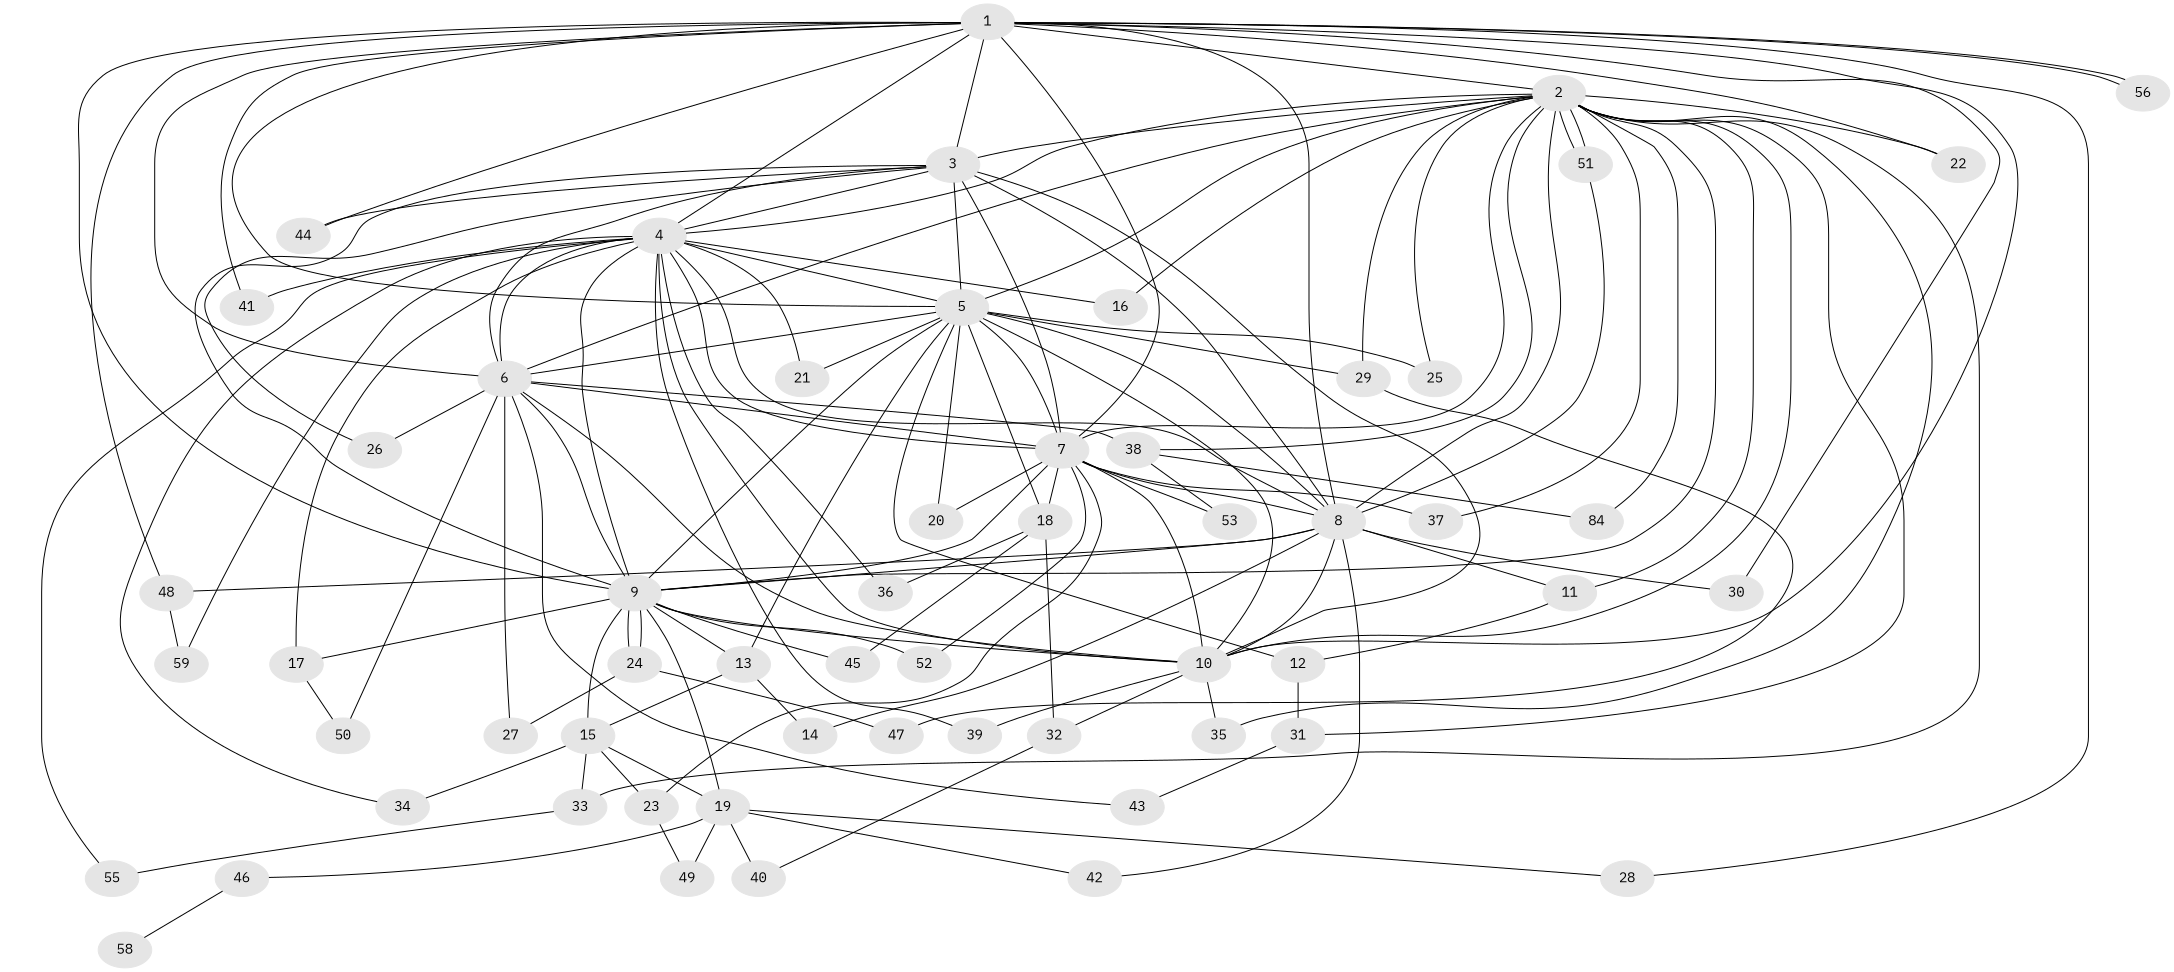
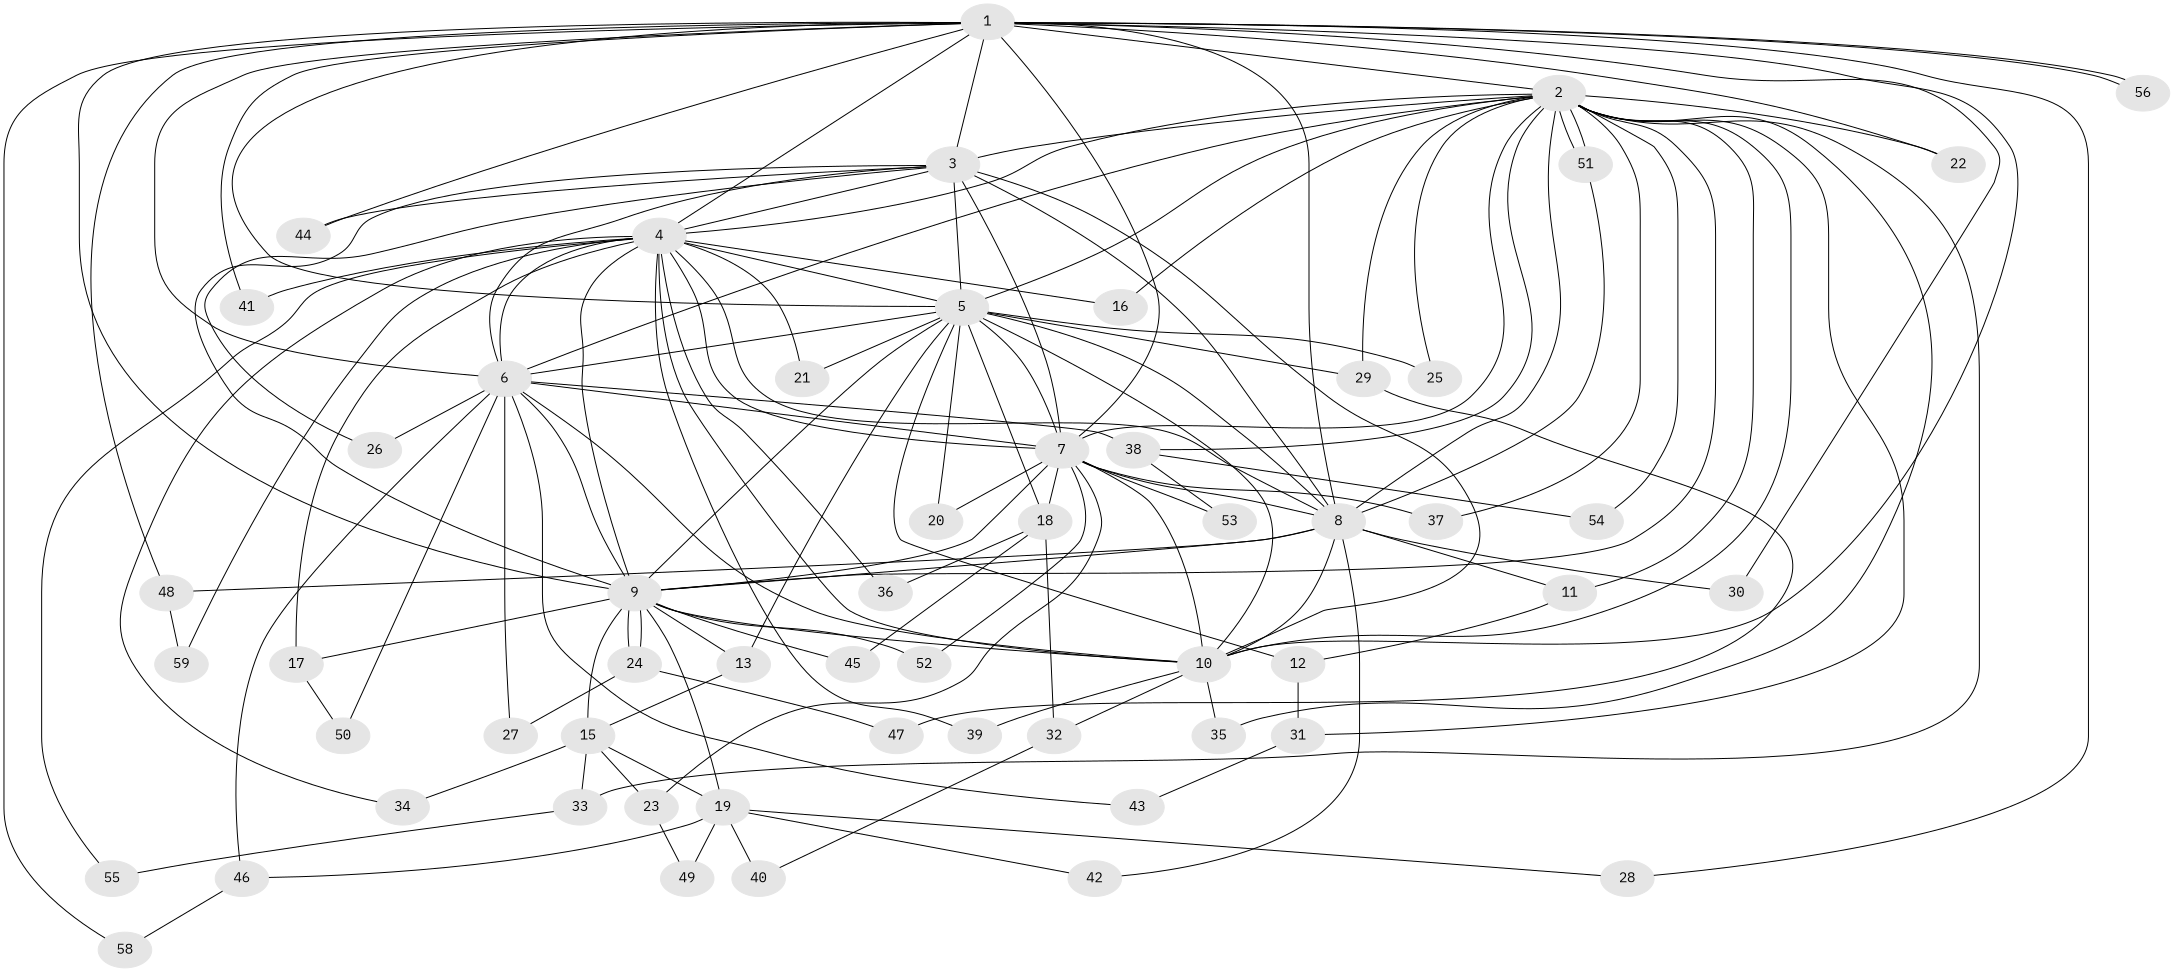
none -> (54, 87)
(1597, 522) -> (1597, 522)
none -> (287, 606)
(810, 736) -> none
